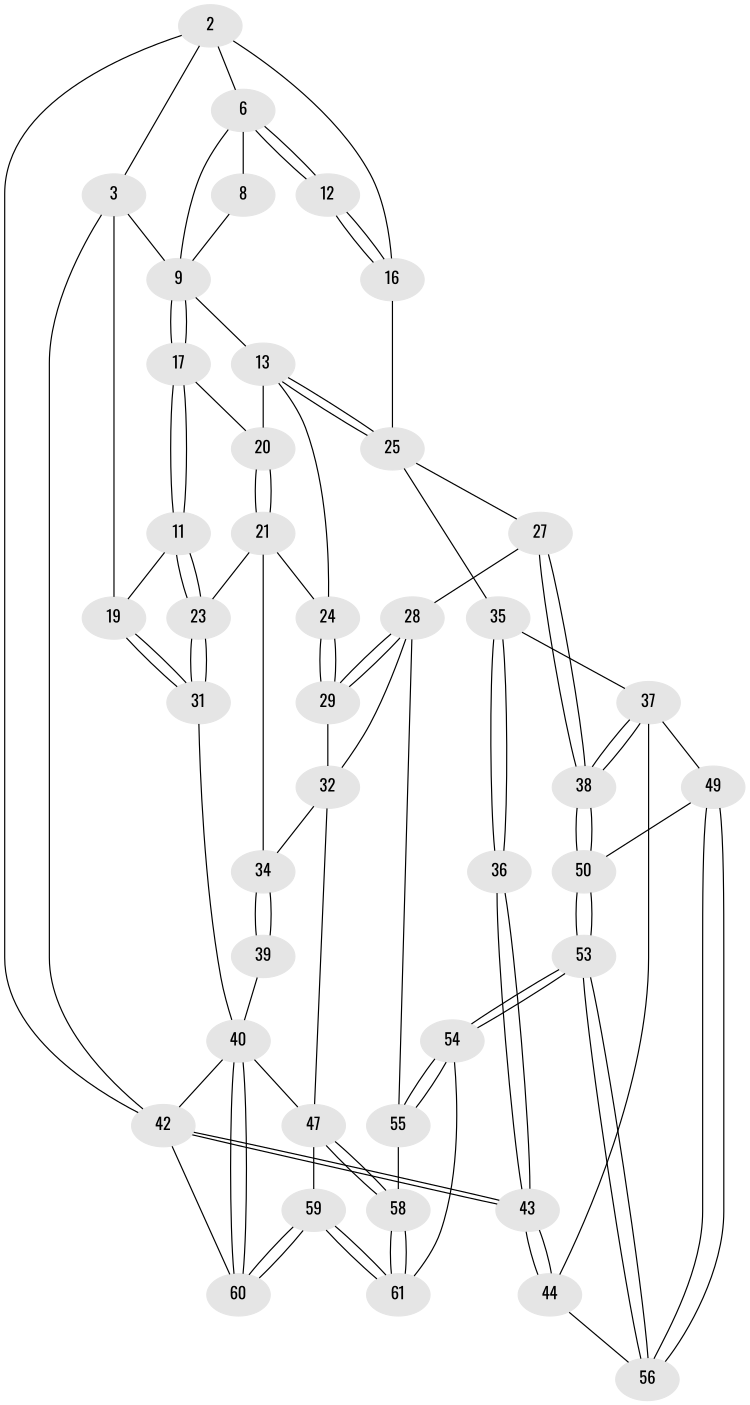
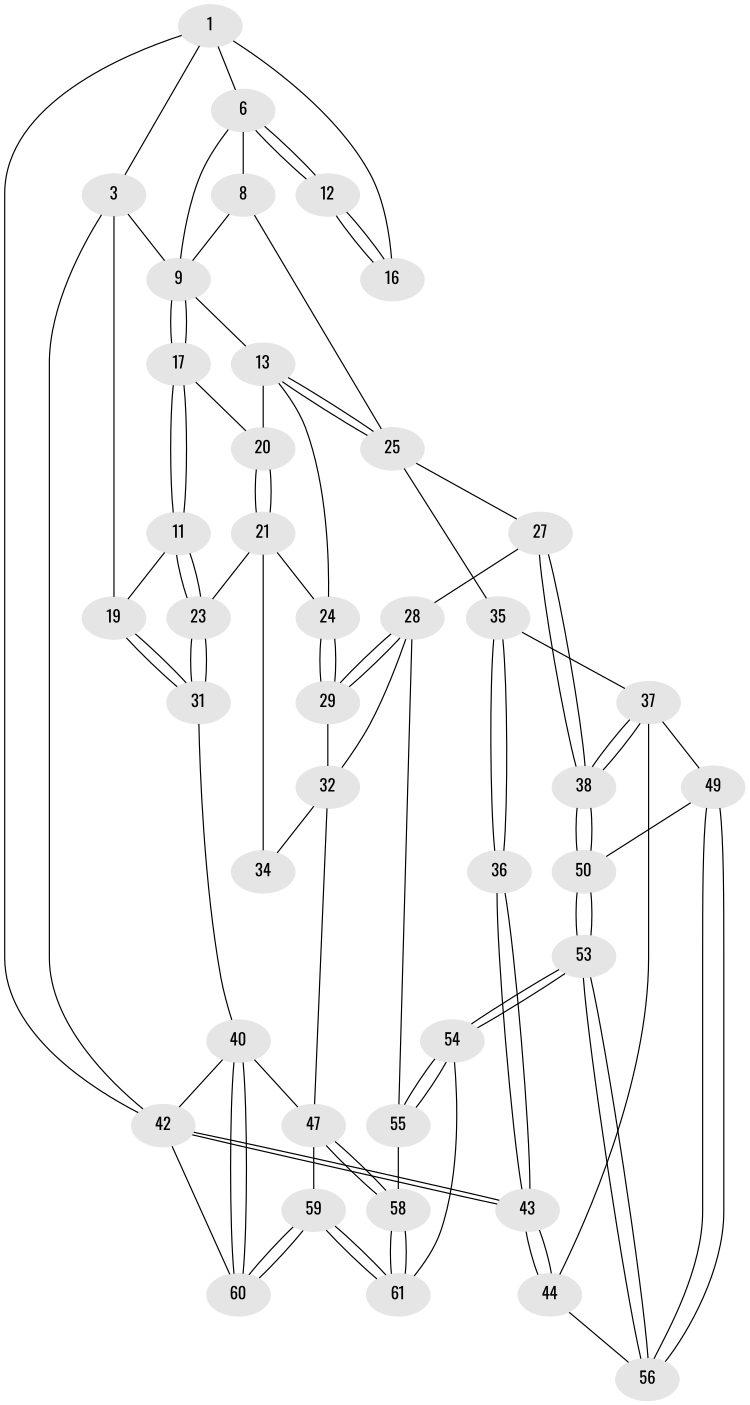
(210, 26) -> (210, 26)
(392, 364) -> (318, 322)
(263, 956) -> none
